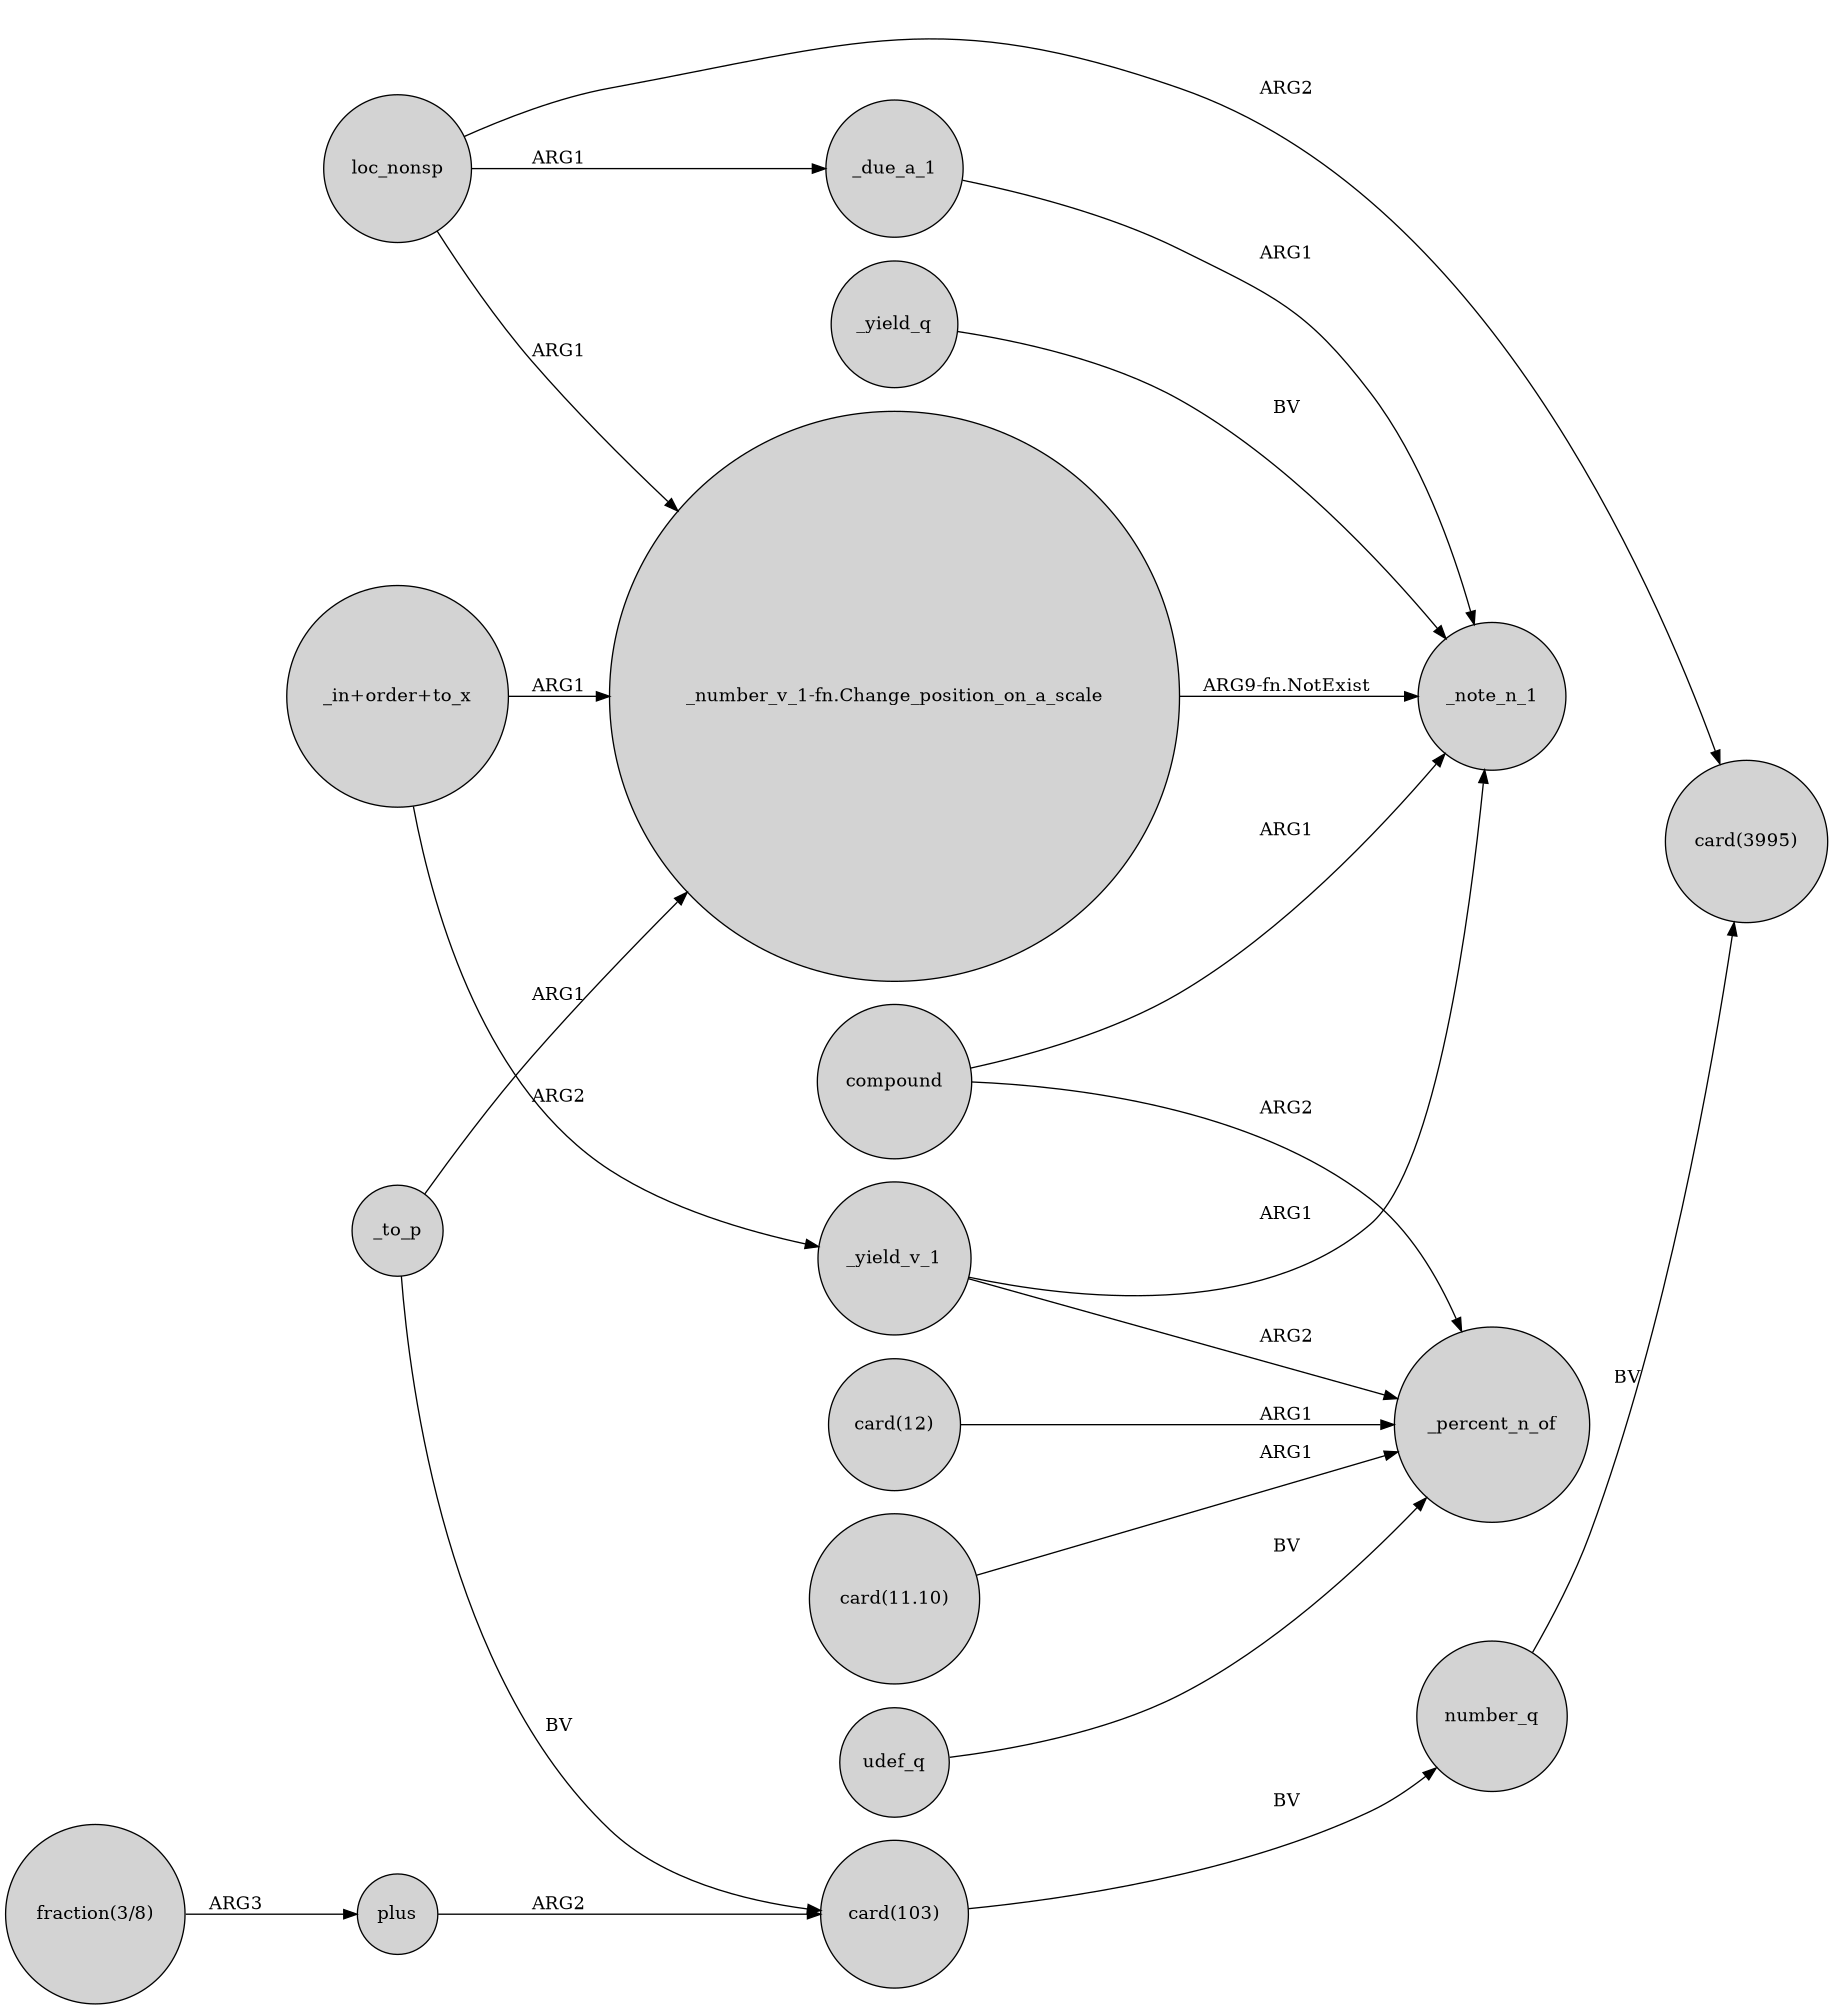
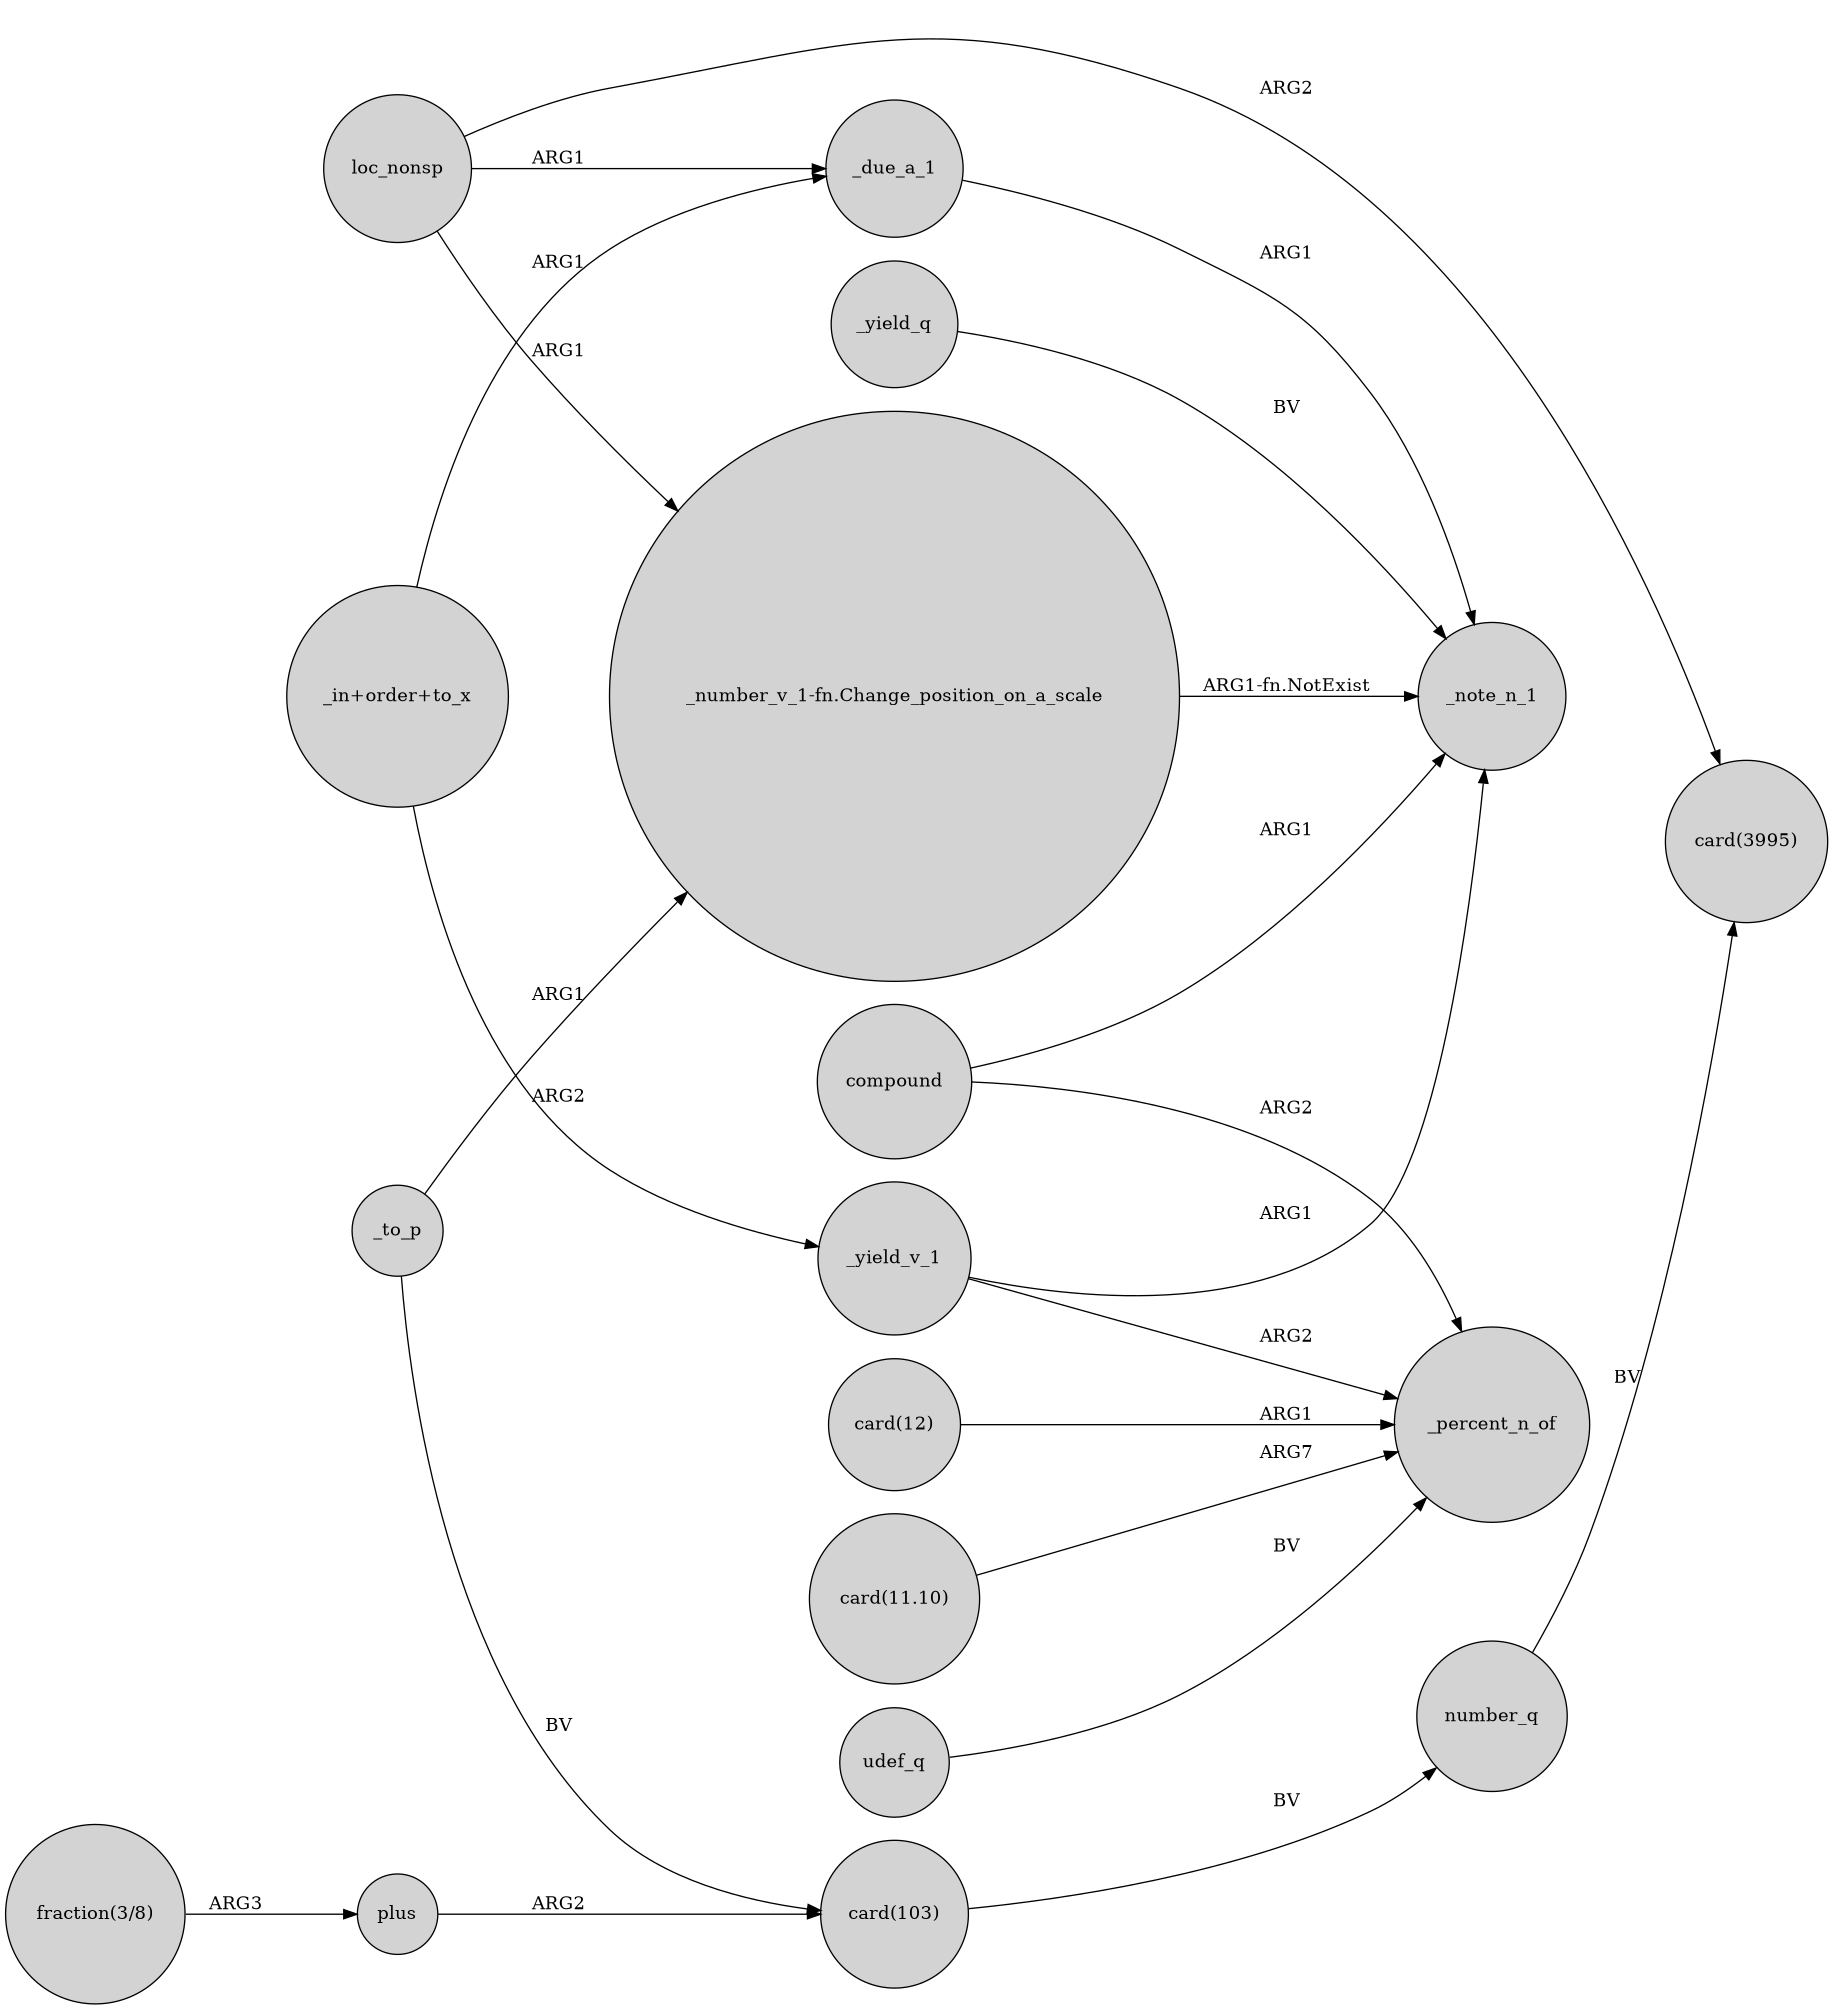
(1287, 686) -> (1287, 686)
(552, 696) -> (542, 310)
(1287, 1453) -> (1287, 1453)
